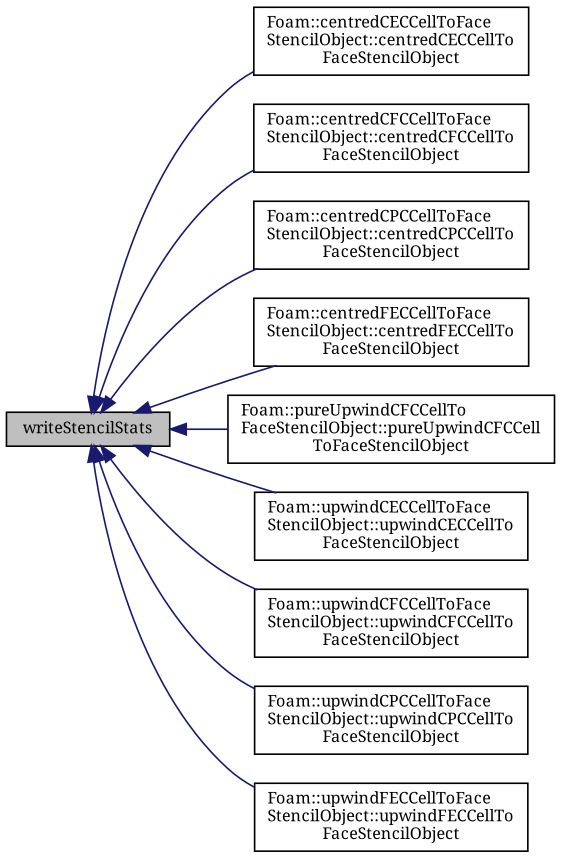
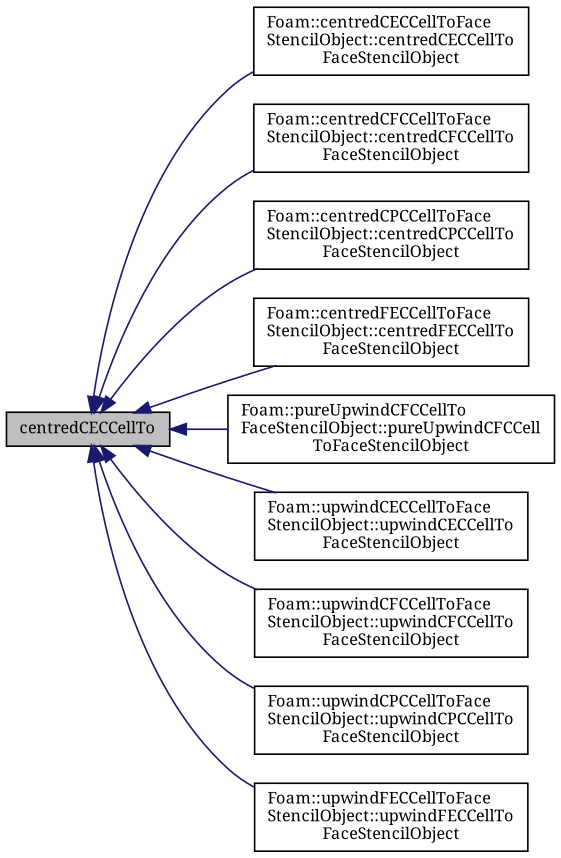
(88, 429) -> (88, 429)
